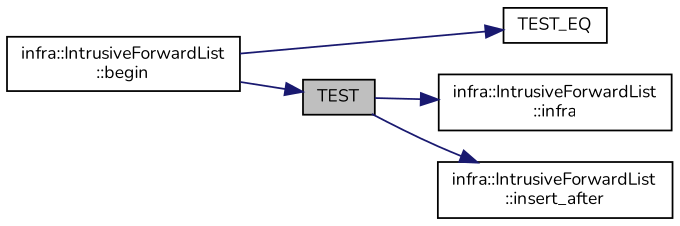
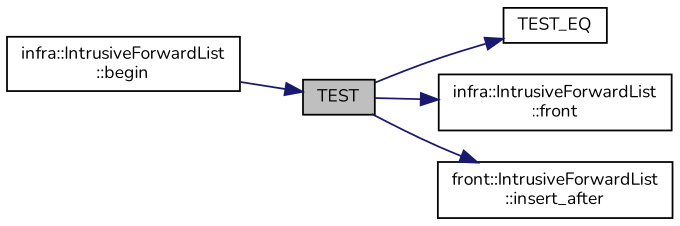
(363, 43) -> (430, 61)
(555, 102) -> (555, 102)
(555, 190) -> (555, 190)
